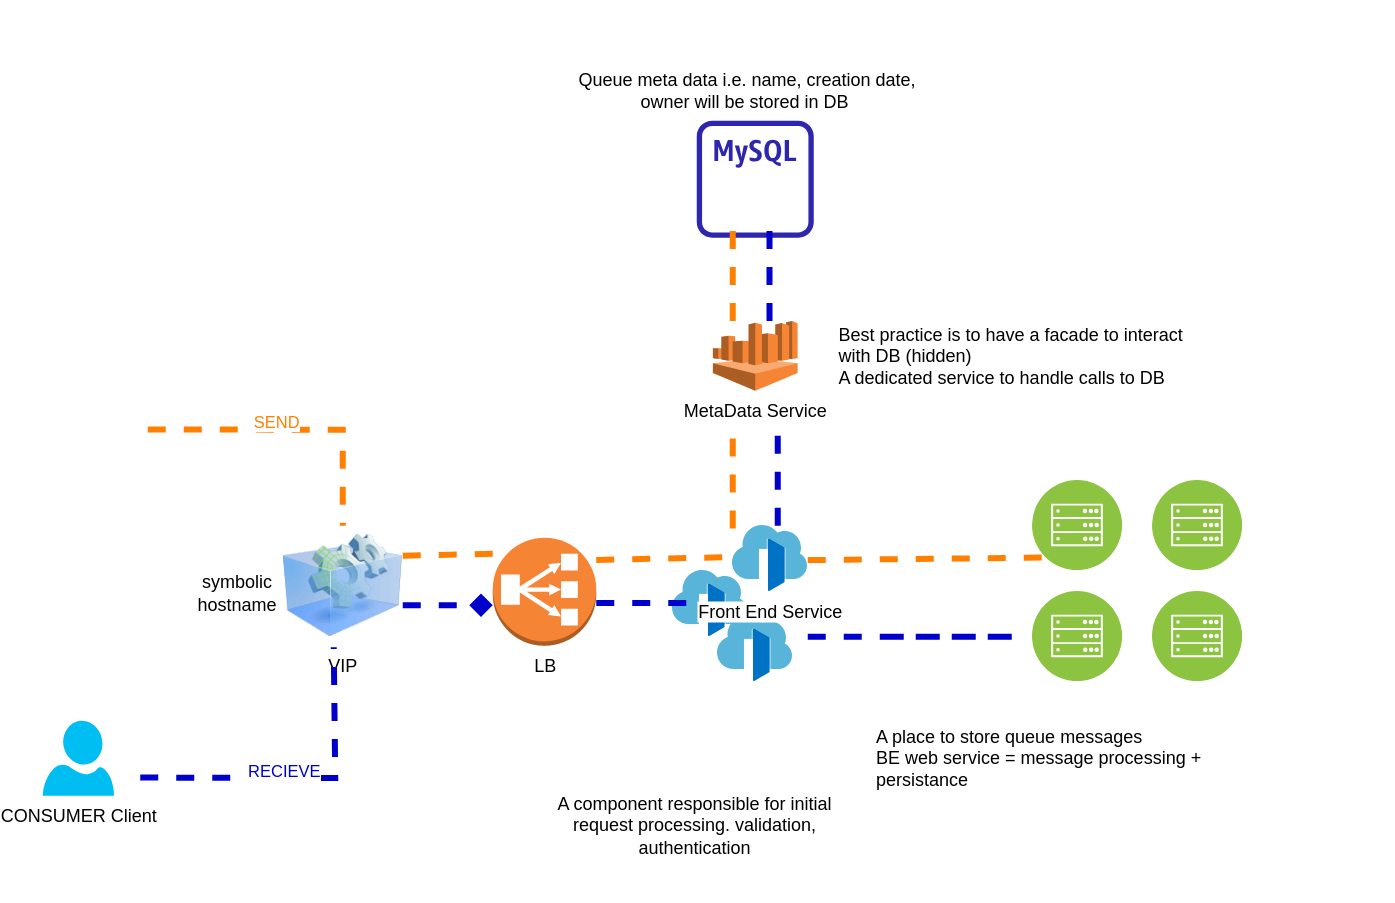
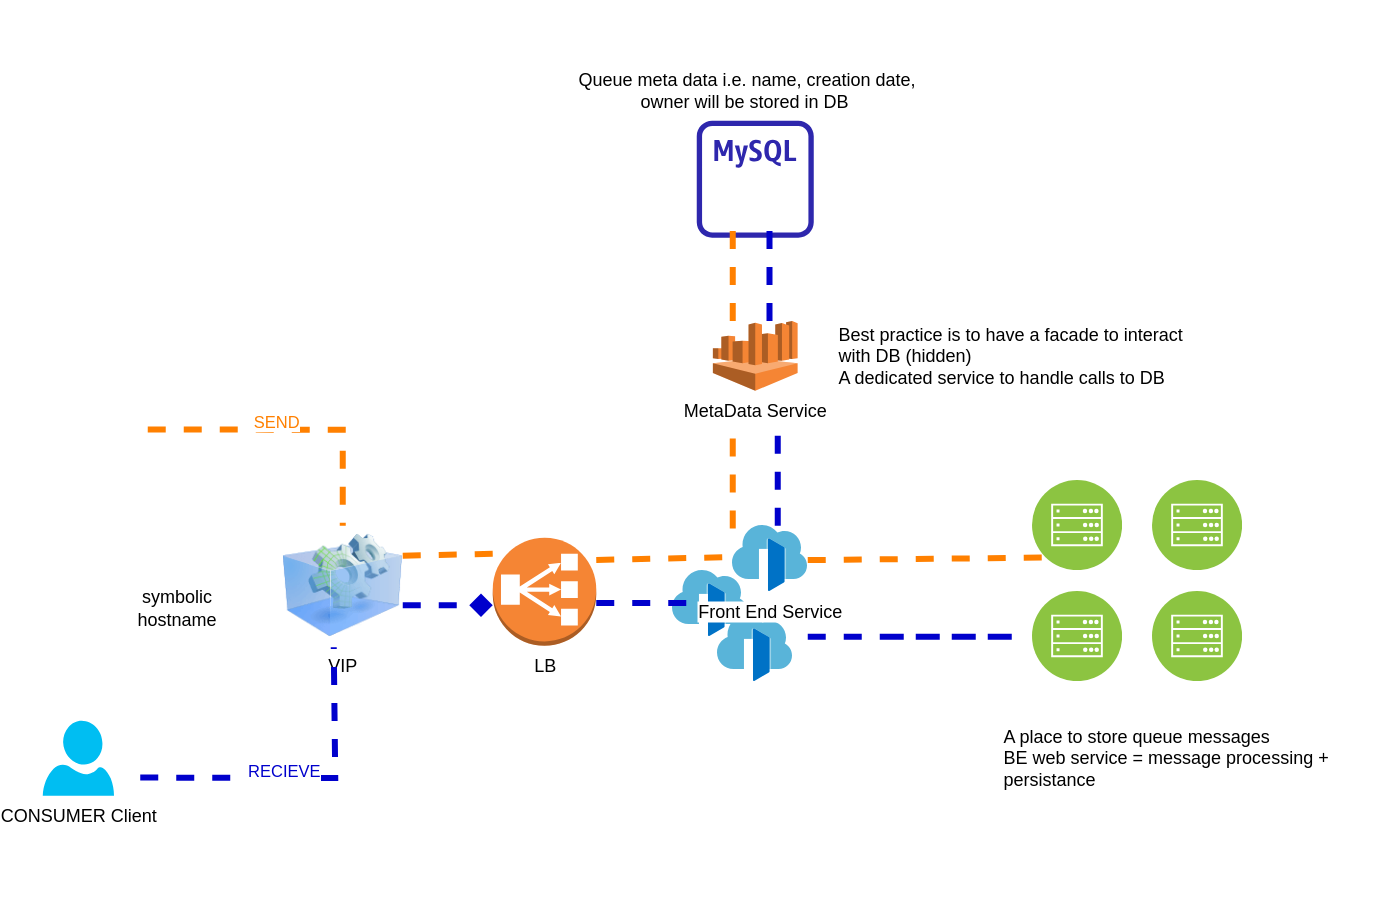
(238, 593) -> (178, 608)
(1055, 758) -> (1183, 758)
(695, 826) -> none
